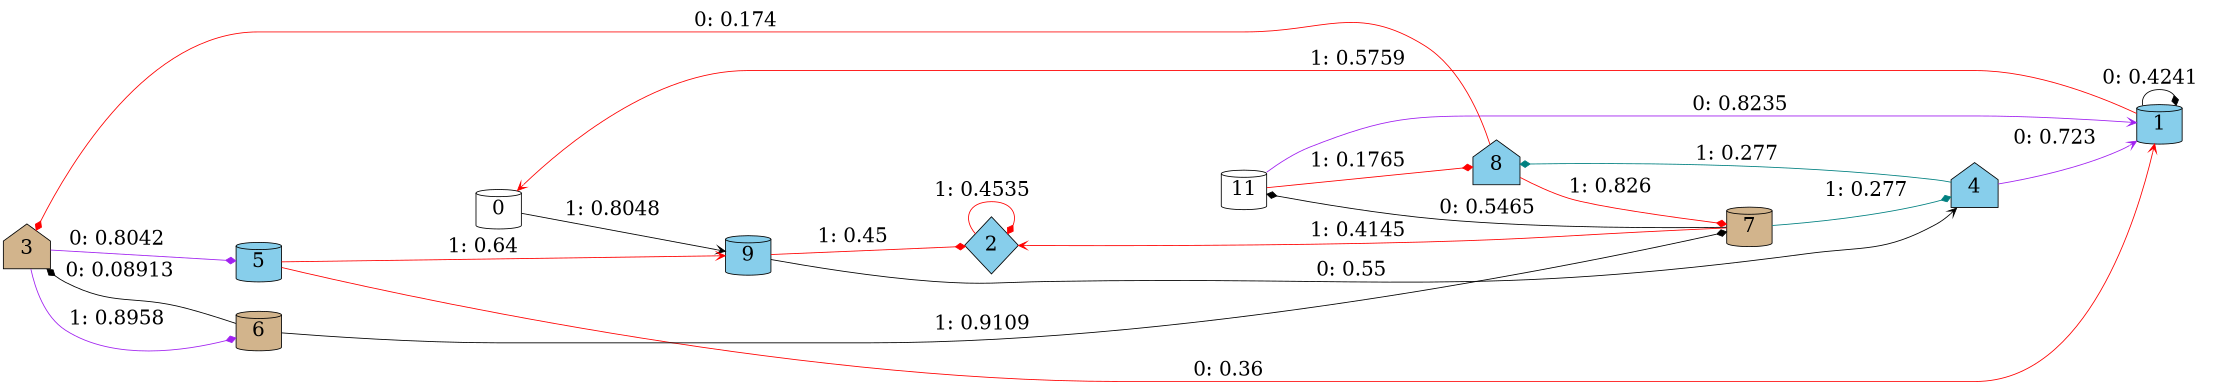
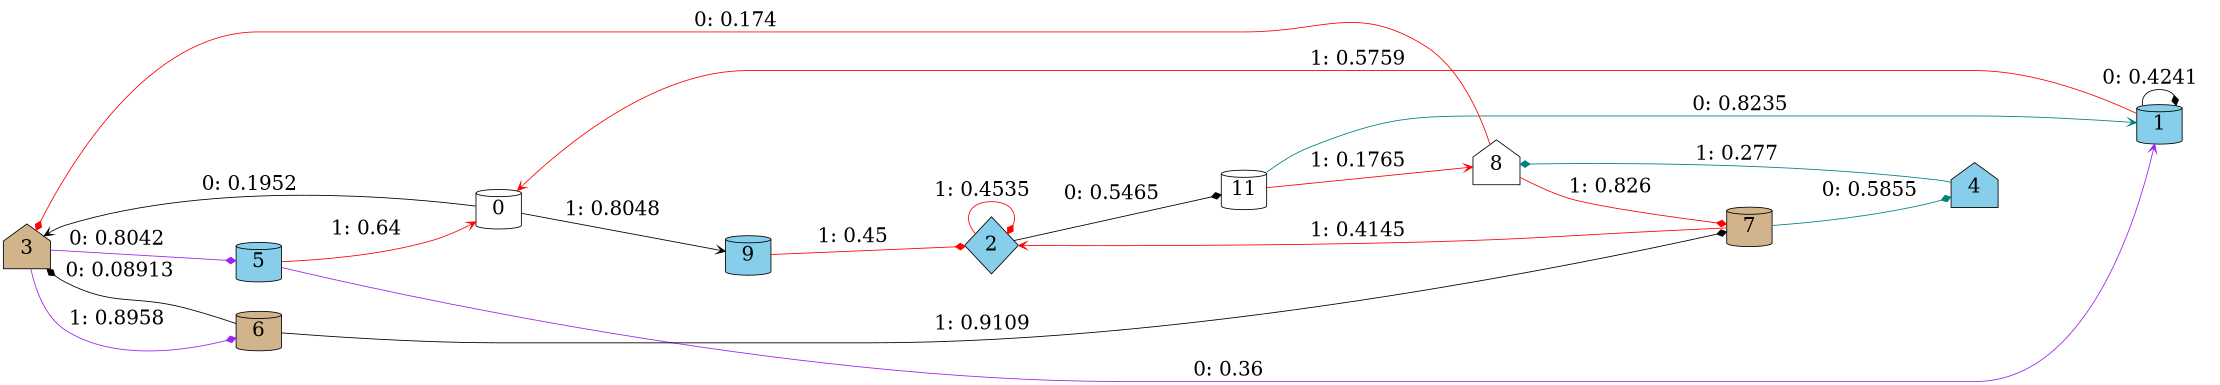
(1692, 116) -> (1692, 116)
(1496, 165) -> (1496, 165)
(2065, 169) -> none
(1366, 178) -> (1366, 178)
(1879, 191) -> (1879, 191)
none -> (262, 196)
(1501, 223) -> (1113, 219)
(499, 259) -> (377, 252)
(1365, 282) -> none
(1279, 381) -> (1279, 381)
